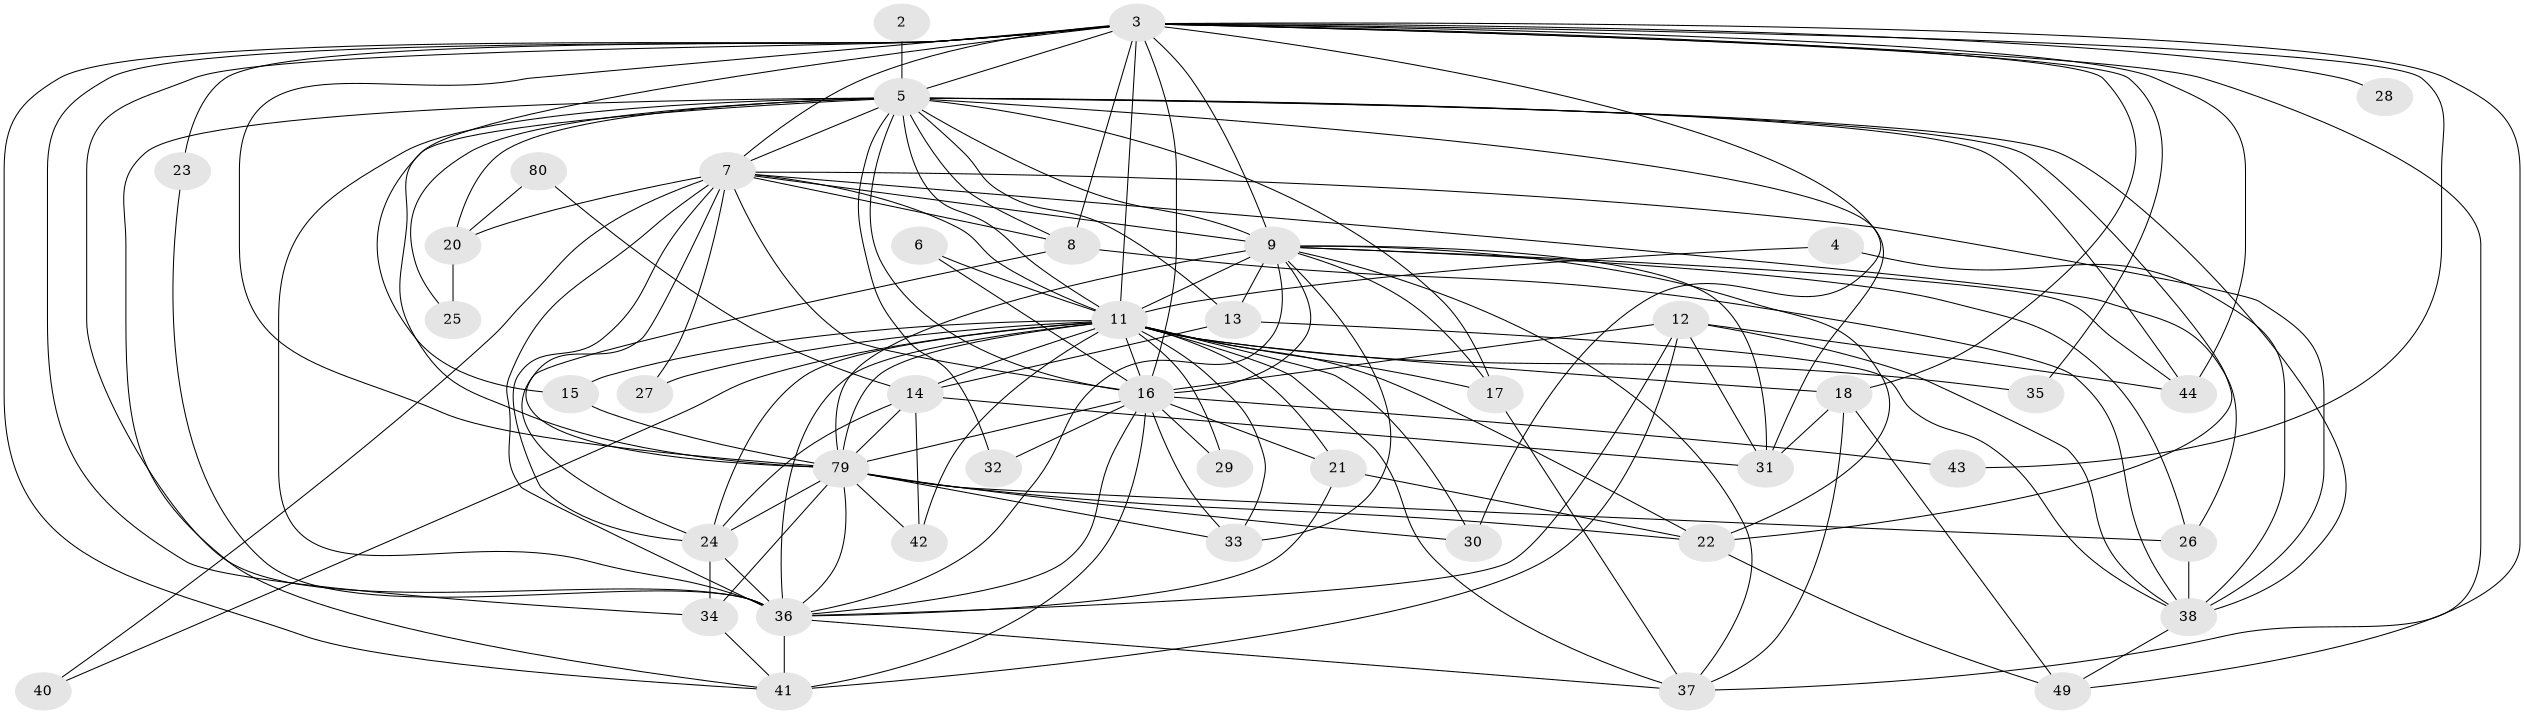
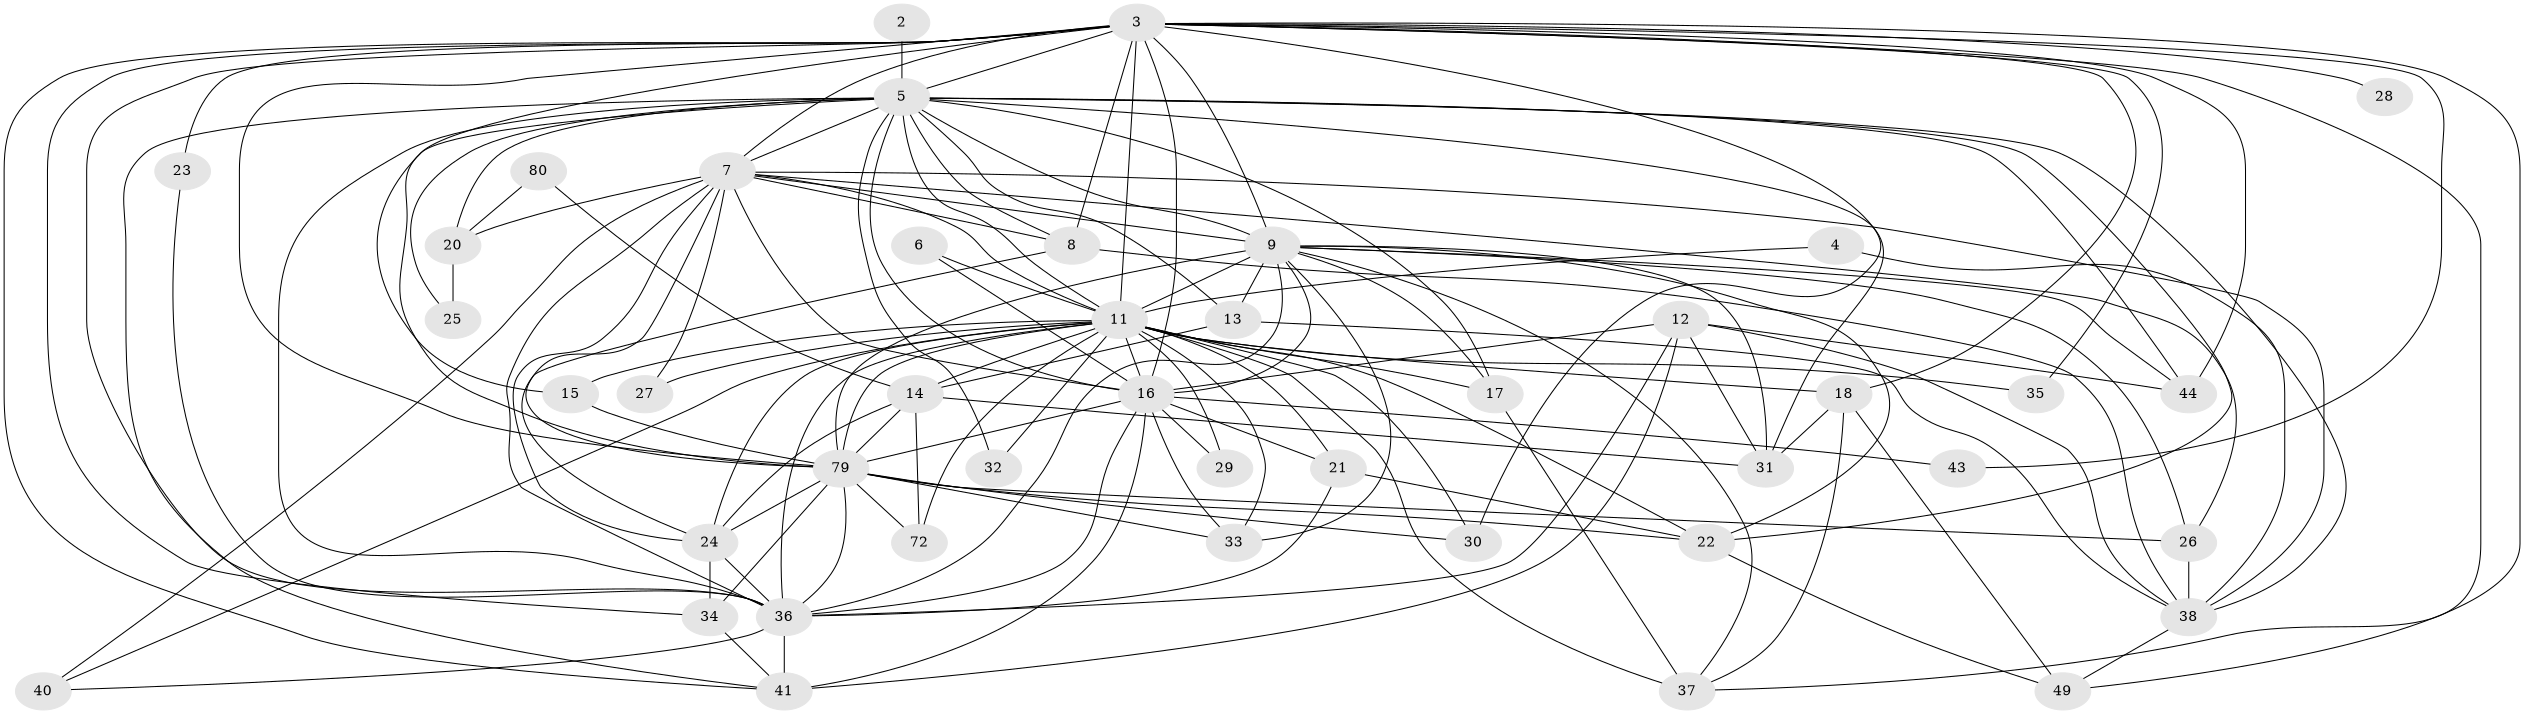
(1073, 430) -> (1057, 394)
(919, 543) -> (919, 543)
(1236, 654) -> (419, 673)
